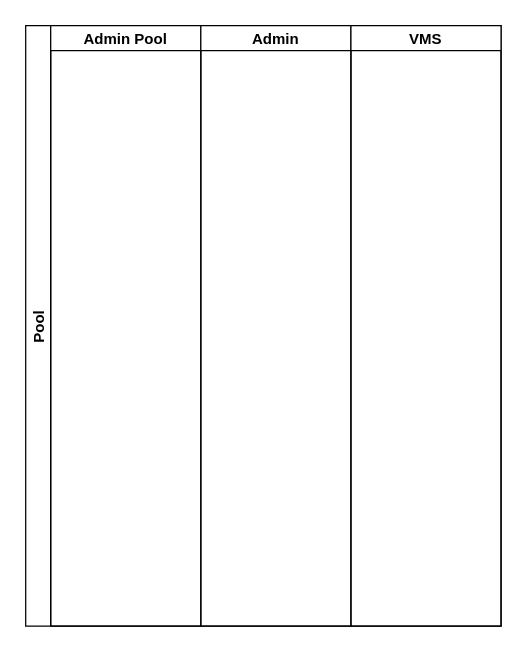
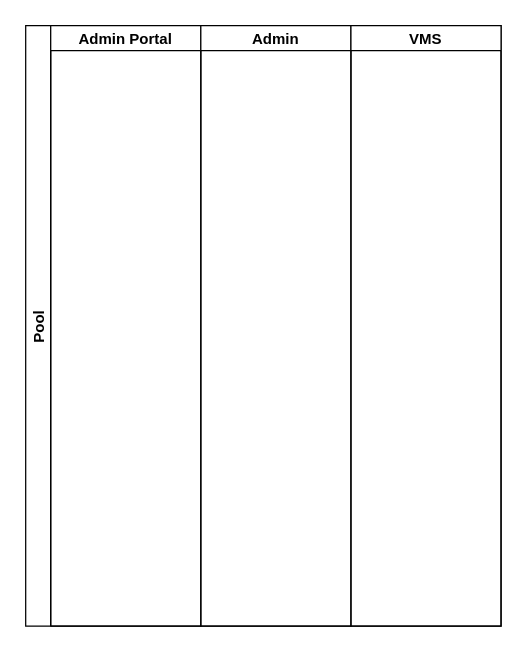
(125, 39) -> (125, 39)
